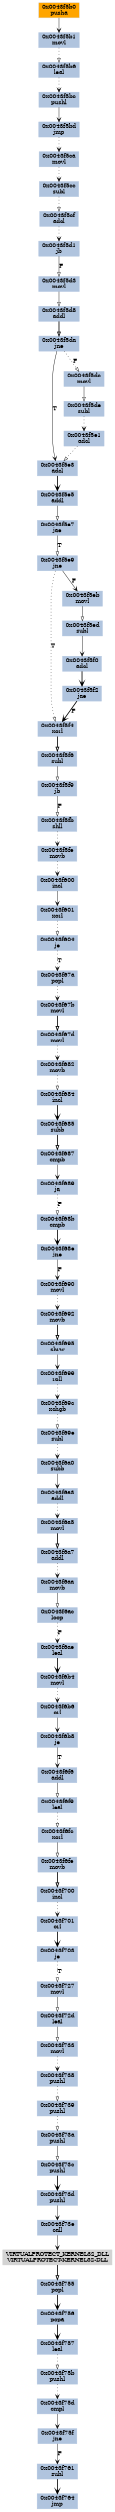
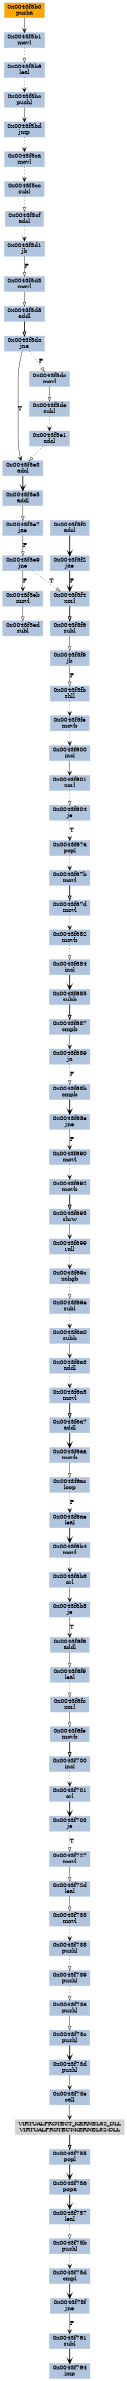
(59, 546) -> (25, 546)
(82, 644) -> none
(57, 1568) -> (70, 1438)
(57, 2419) -> (70, 2289)
